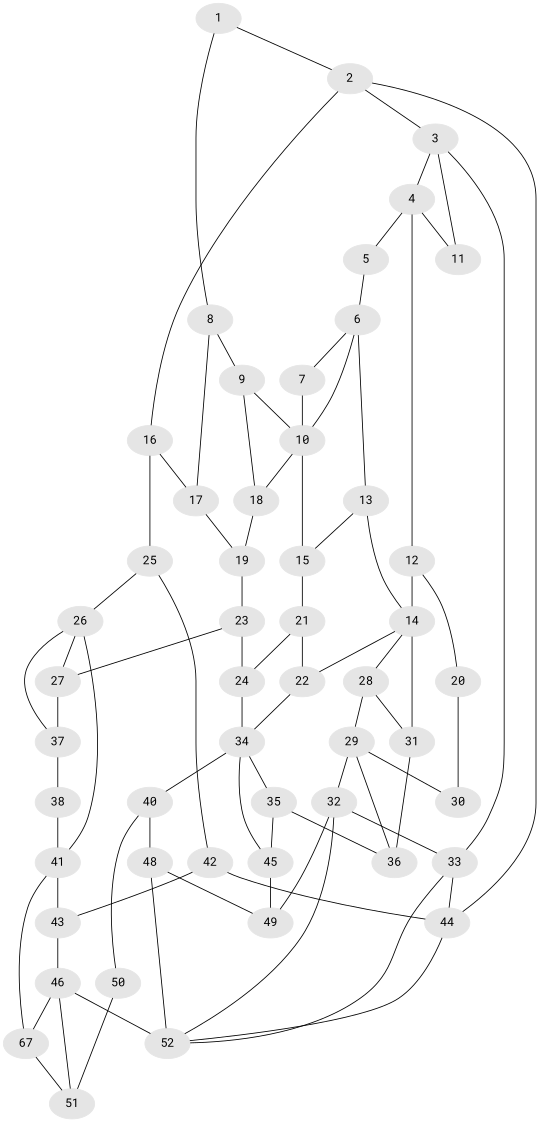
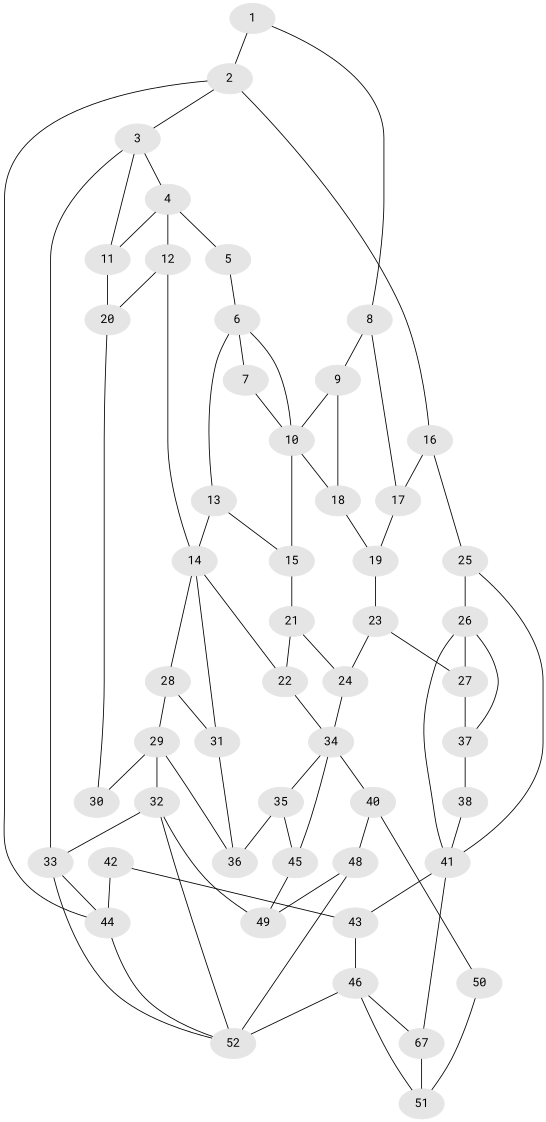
none -> (108, 290)
(196, 708) -> (543, 717)
